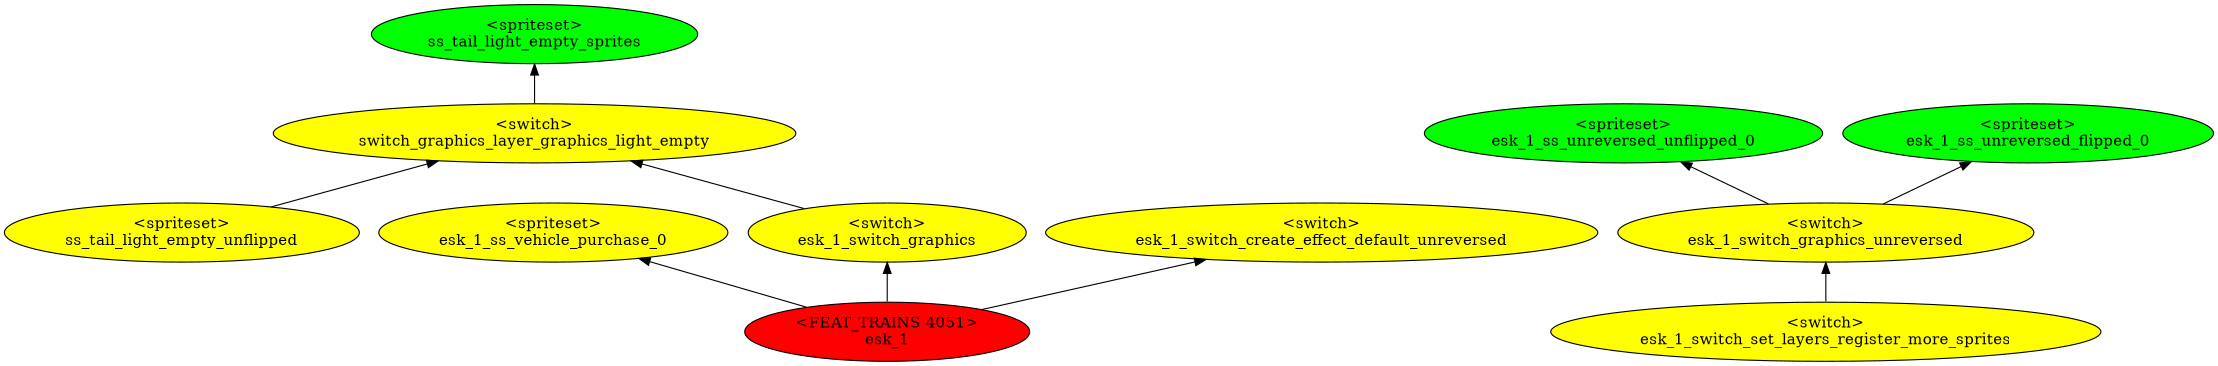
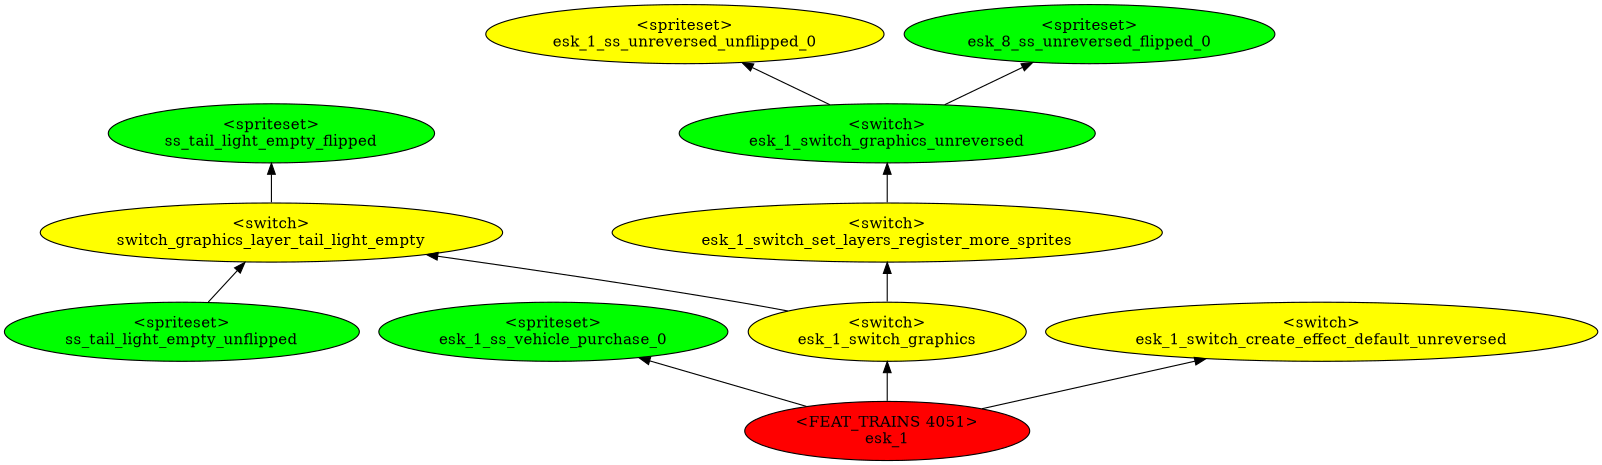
(535, 34) -> (271, 133)
(535, 133) -> (271, 233)
(1624, 133) -> (685, 34)
(2028, 133) -> (1090, 34)
(182, 233) -> (182, 332)
(553, 233) -> (553, 332)
(1826, 233) -> (887, 133)
none -> (887, 288)
